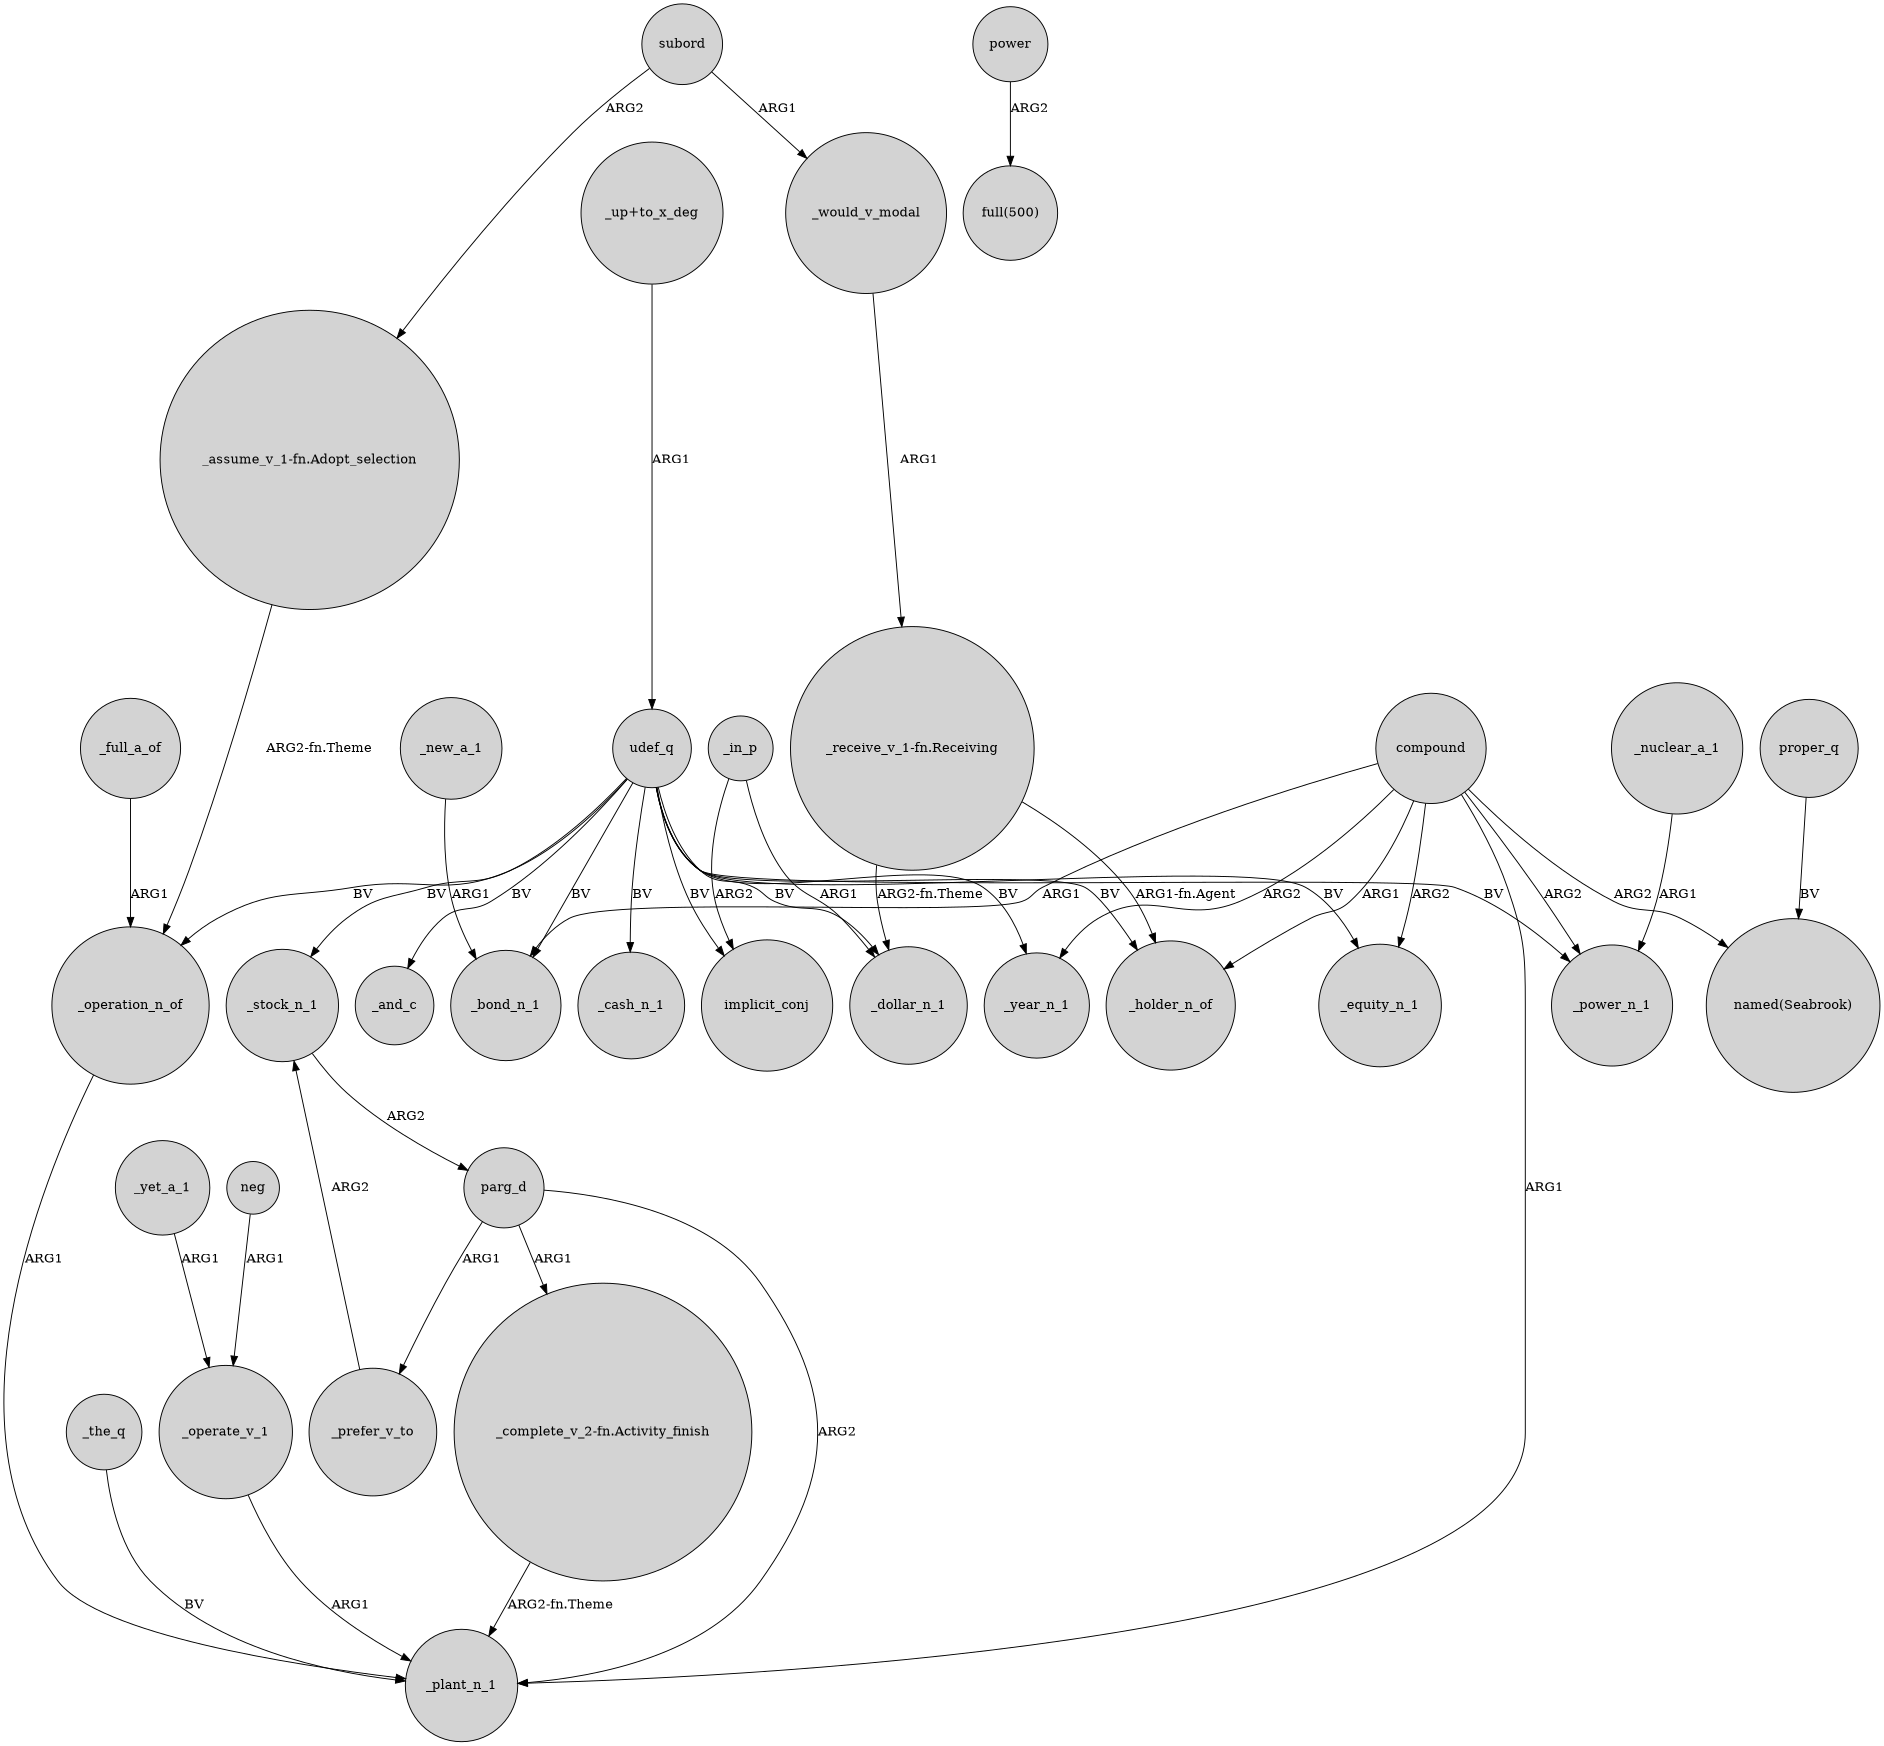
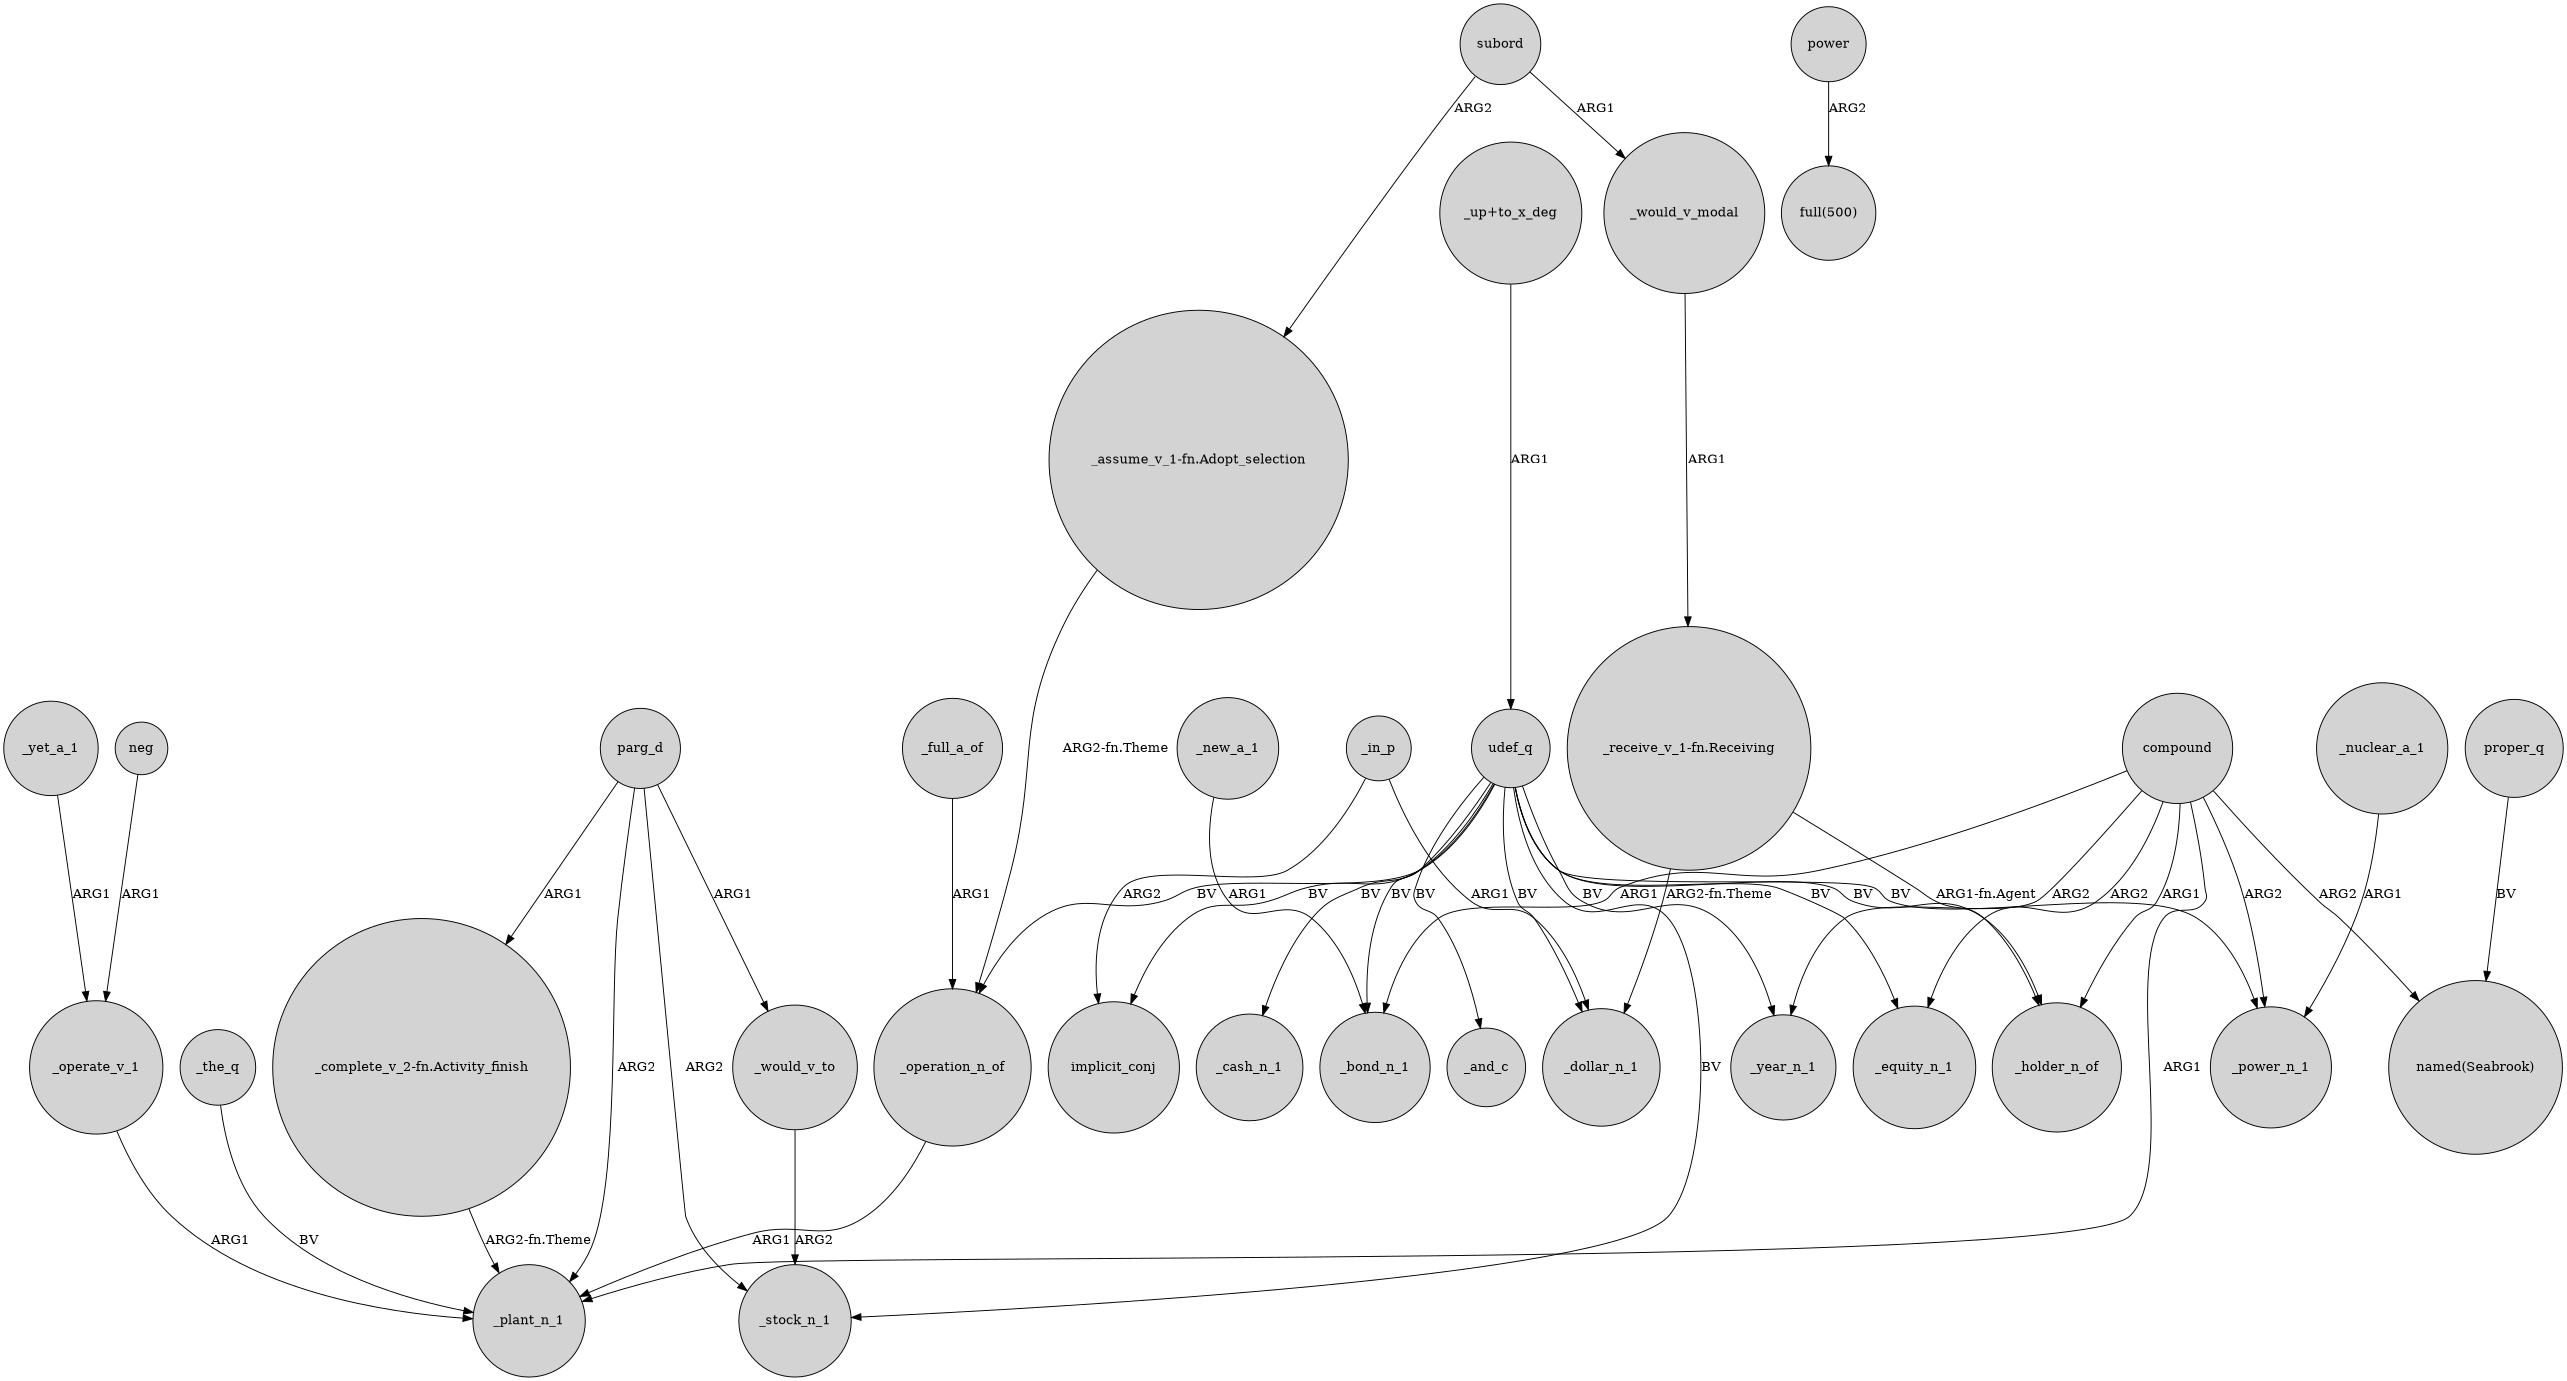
(379, 1118) -> (669, 1046)
(373, 1432) -> (795, 1067)
